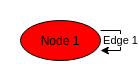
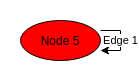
(60, 41) -> (60, 41)
